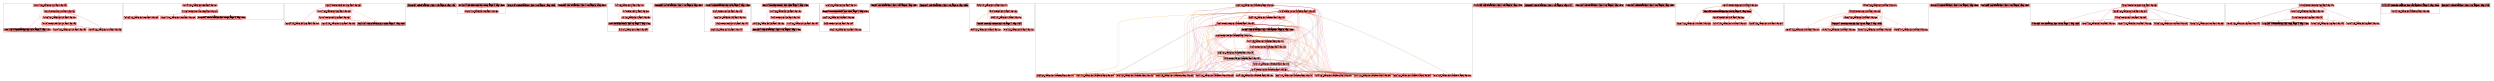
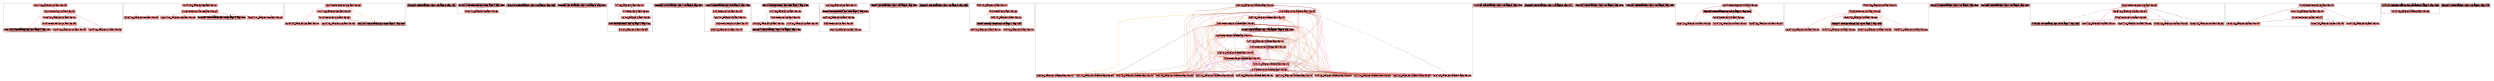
none -> (265, 18)
(2285, 24) -> none
